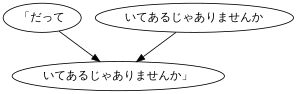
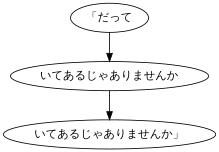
(76, 44) -> (110, 43)
